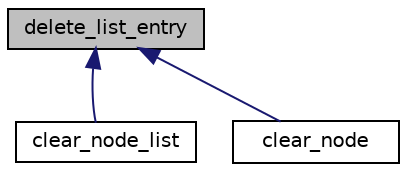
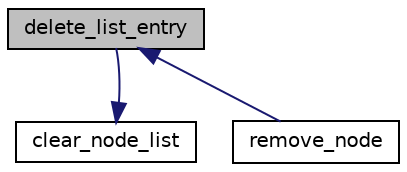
(93, 96) -> (119, 75)
(316, 142) -> (316, 142)
